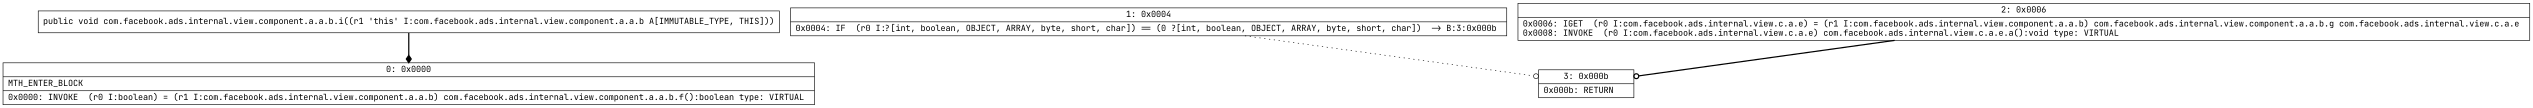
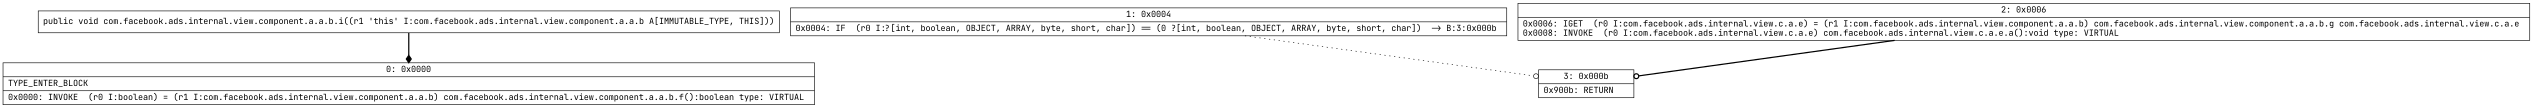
(46, 83) -> (48, 83)
(1586, 90) -> (1586, 90)
